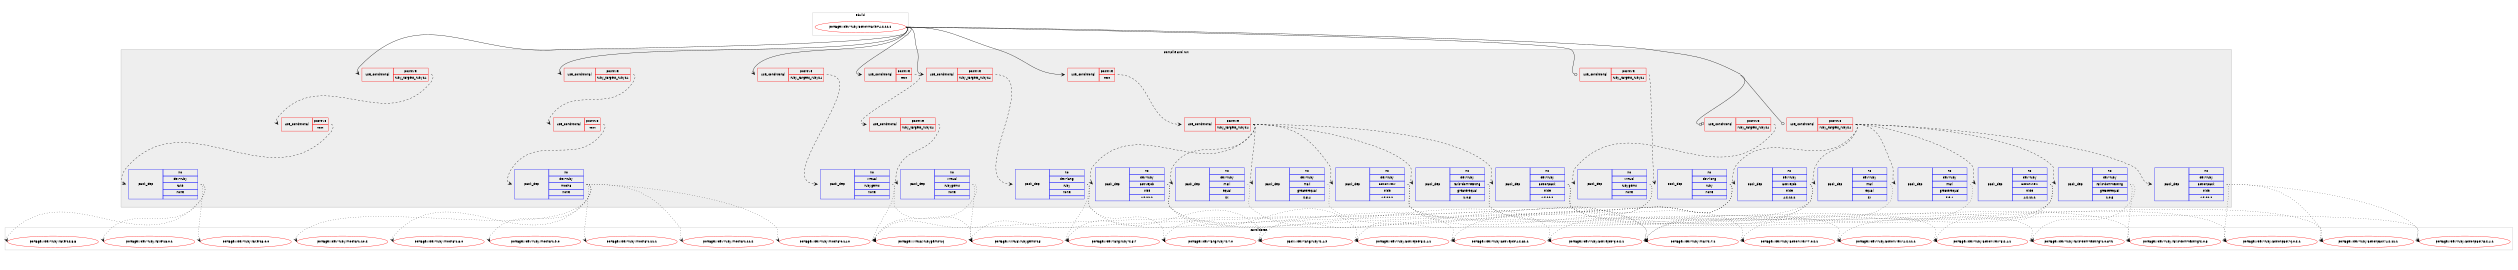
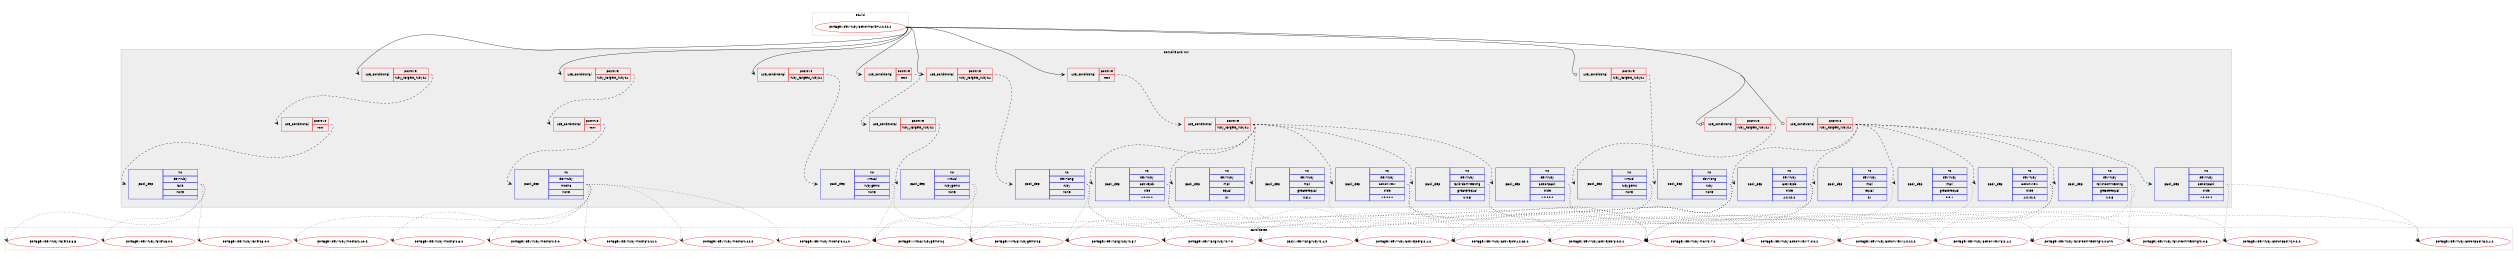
(2368, 242) -> none
